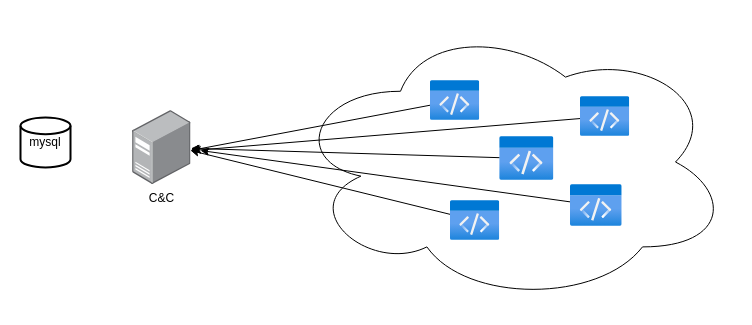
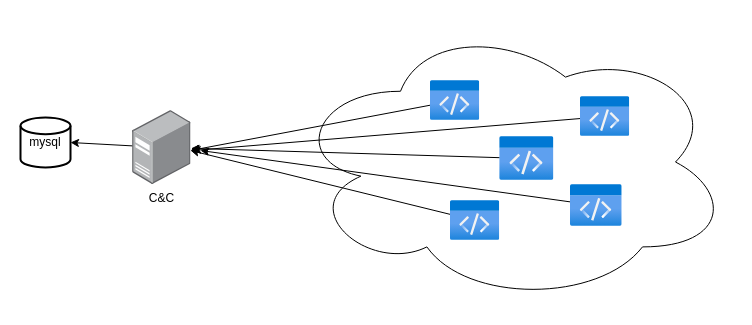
none -> (105, 144)
